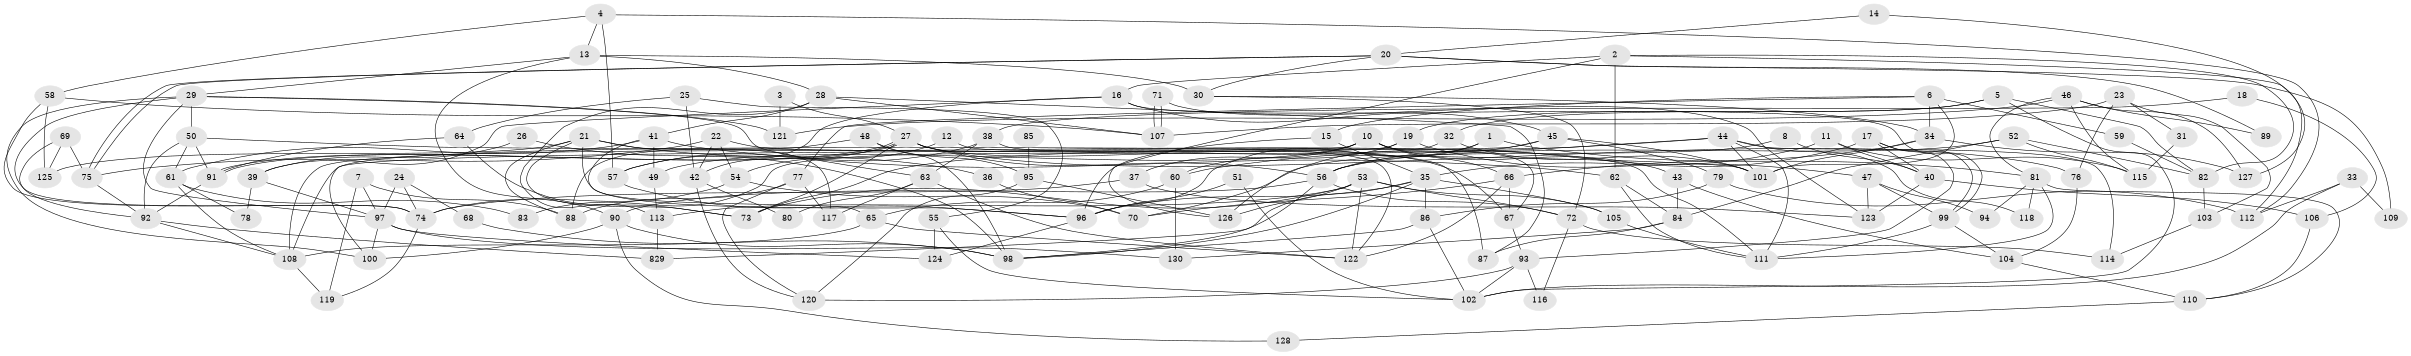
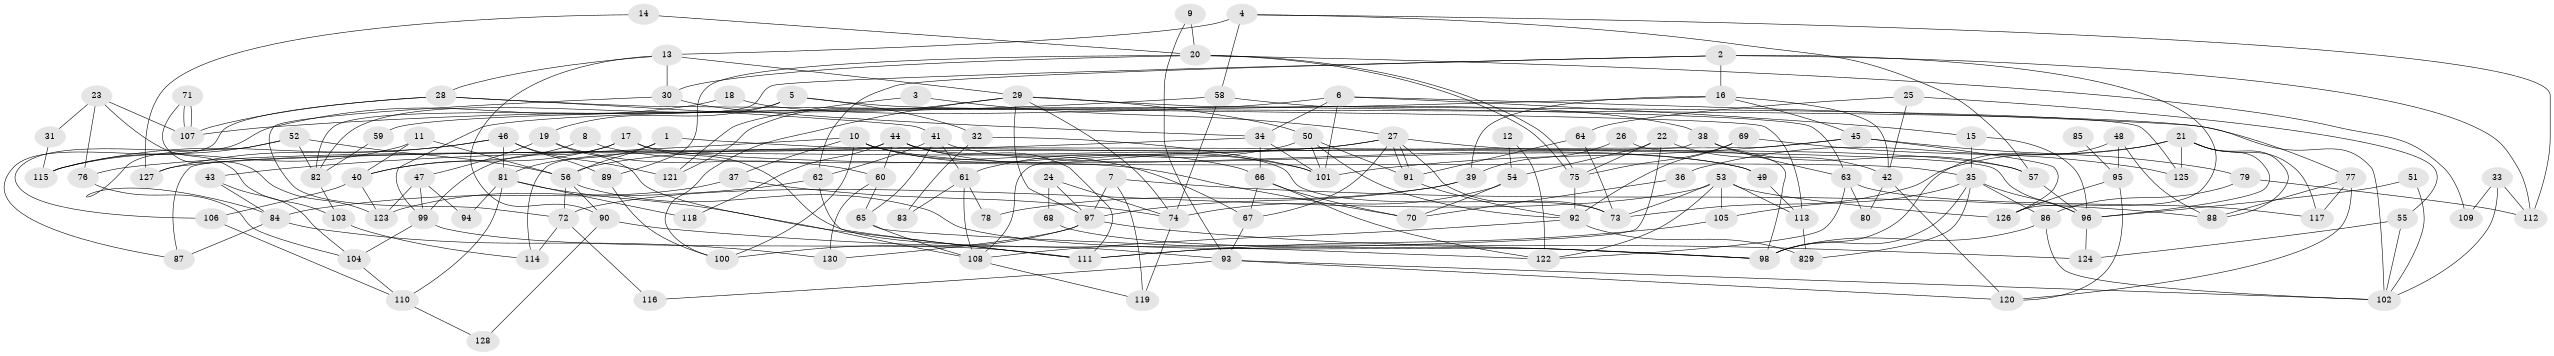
none -> (1190, 14)
(463, 252) -> (653, 231)
